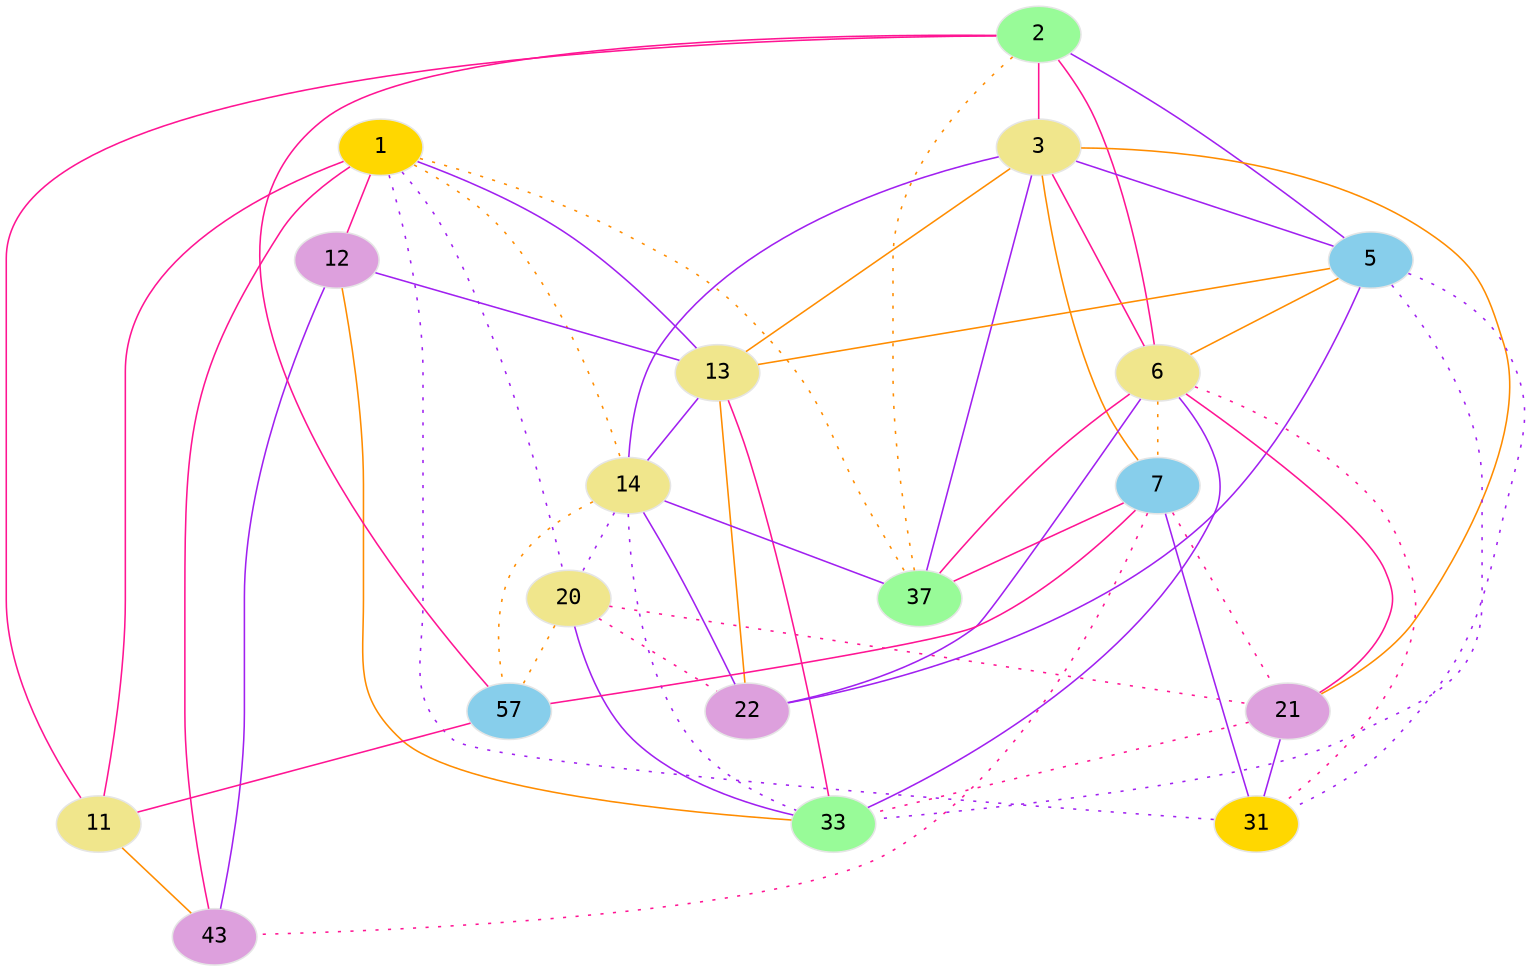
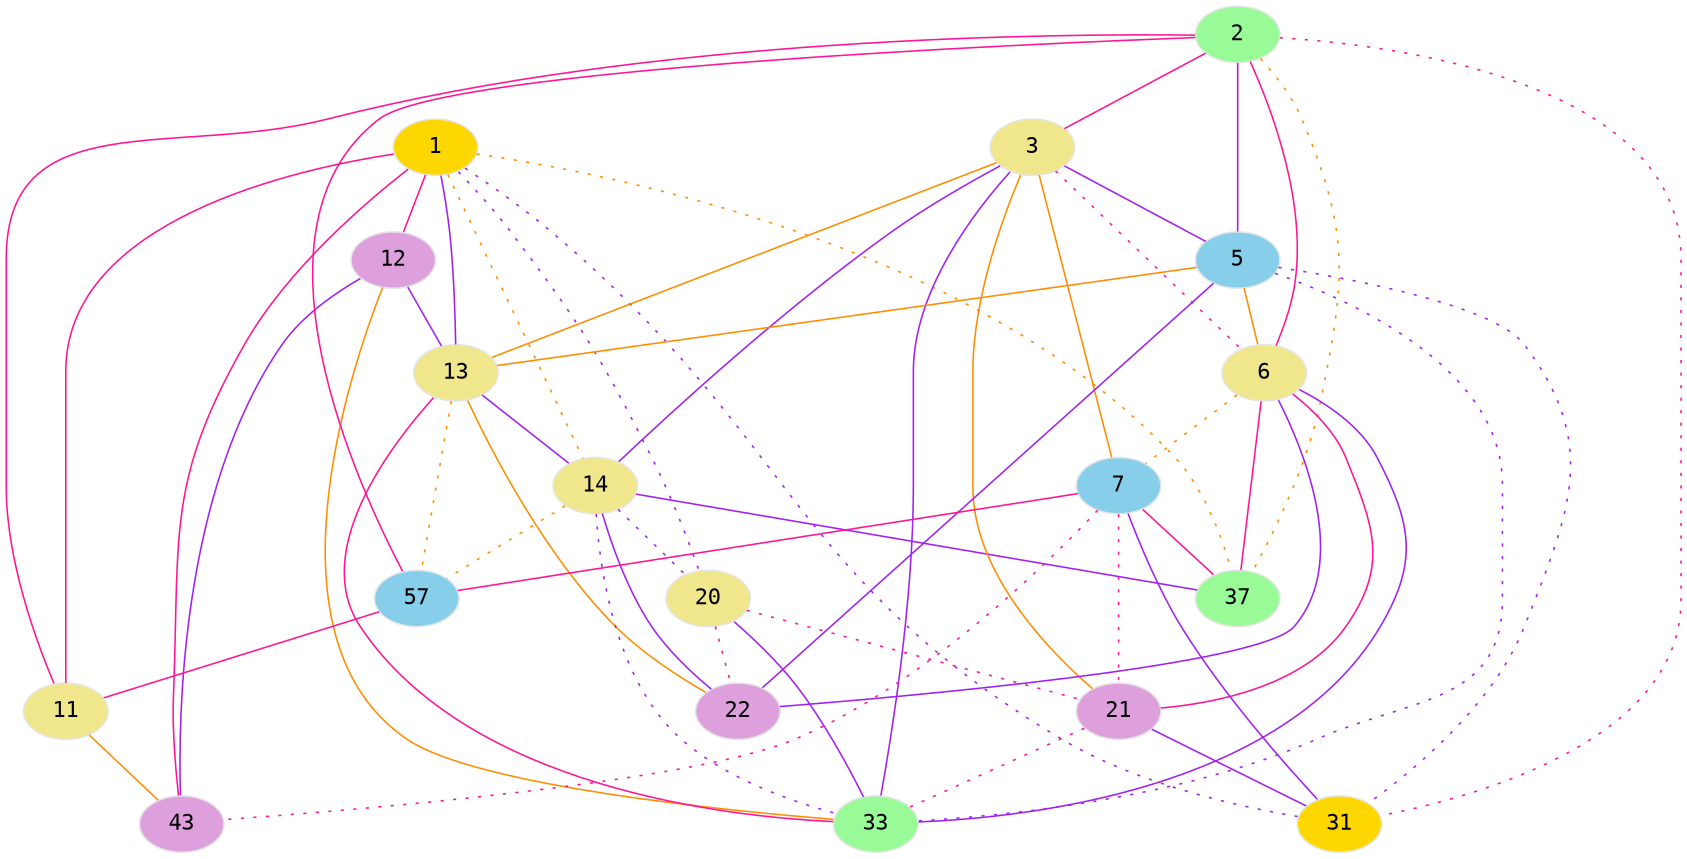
(1098, 260) -> (1148, 260)
(979, 373) -> (913, 471)
(1408, 564) -> (1681, 379)
(539, 655) -> (436, 486)
